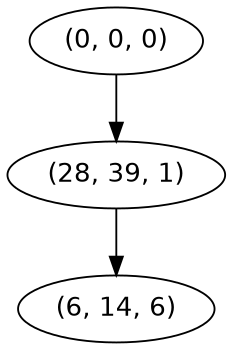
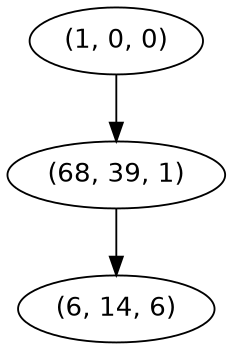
(116, 41) -> (116, 41)
(116, 175) -> (116, 175)
